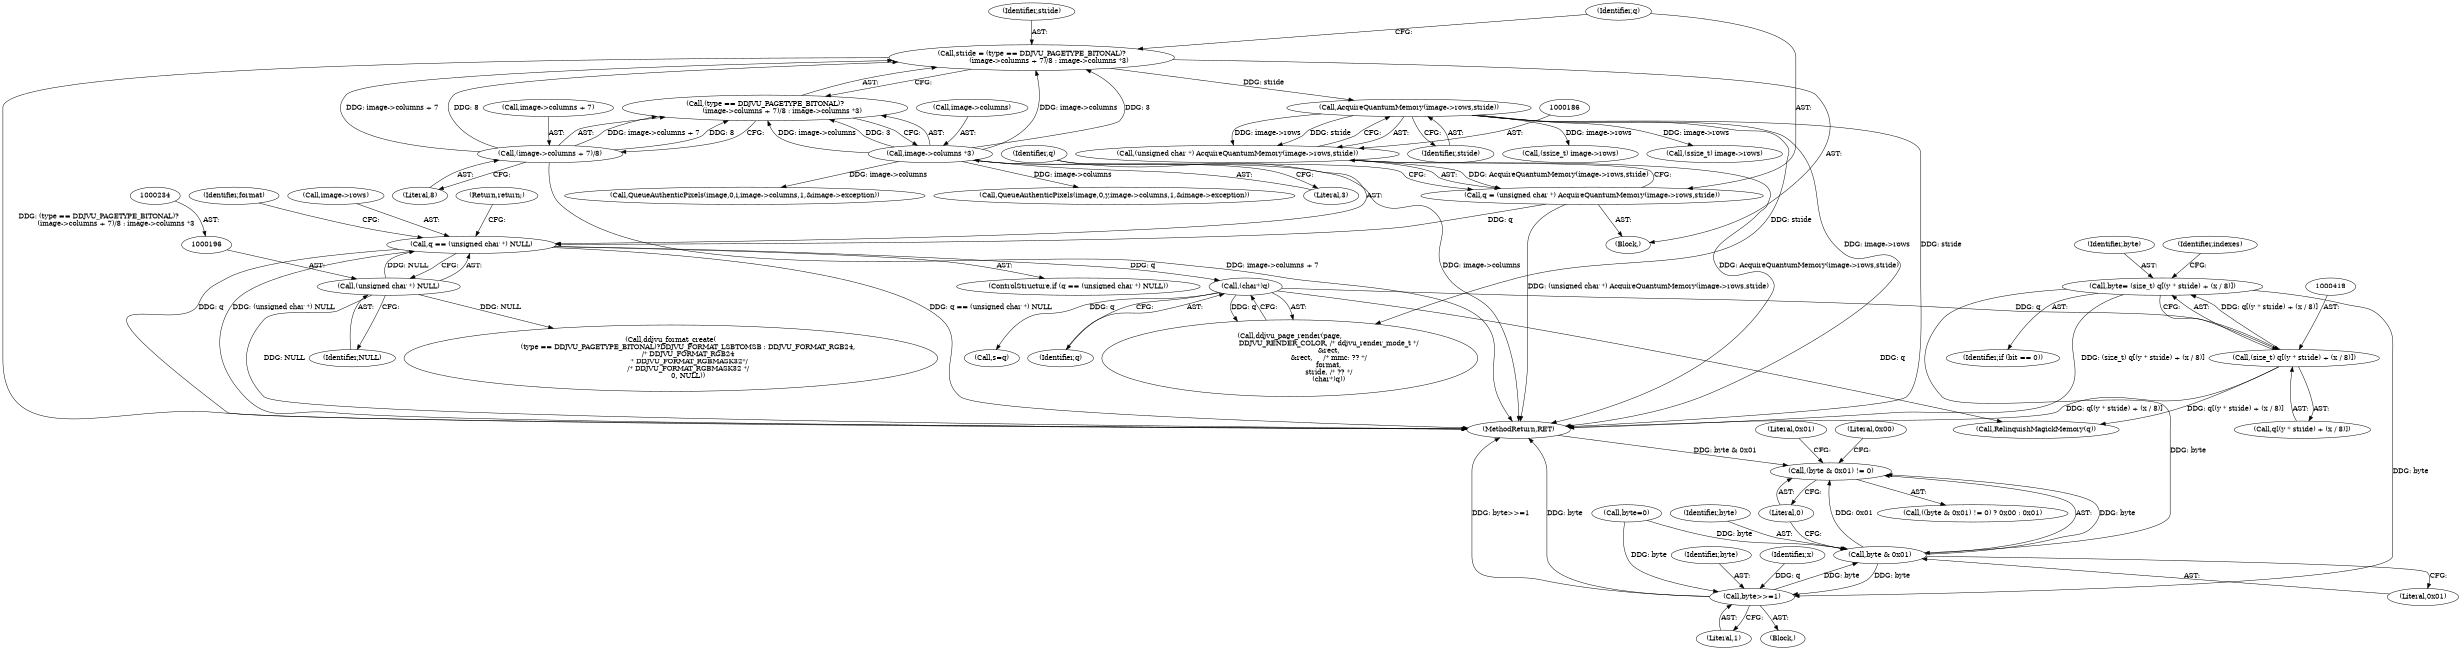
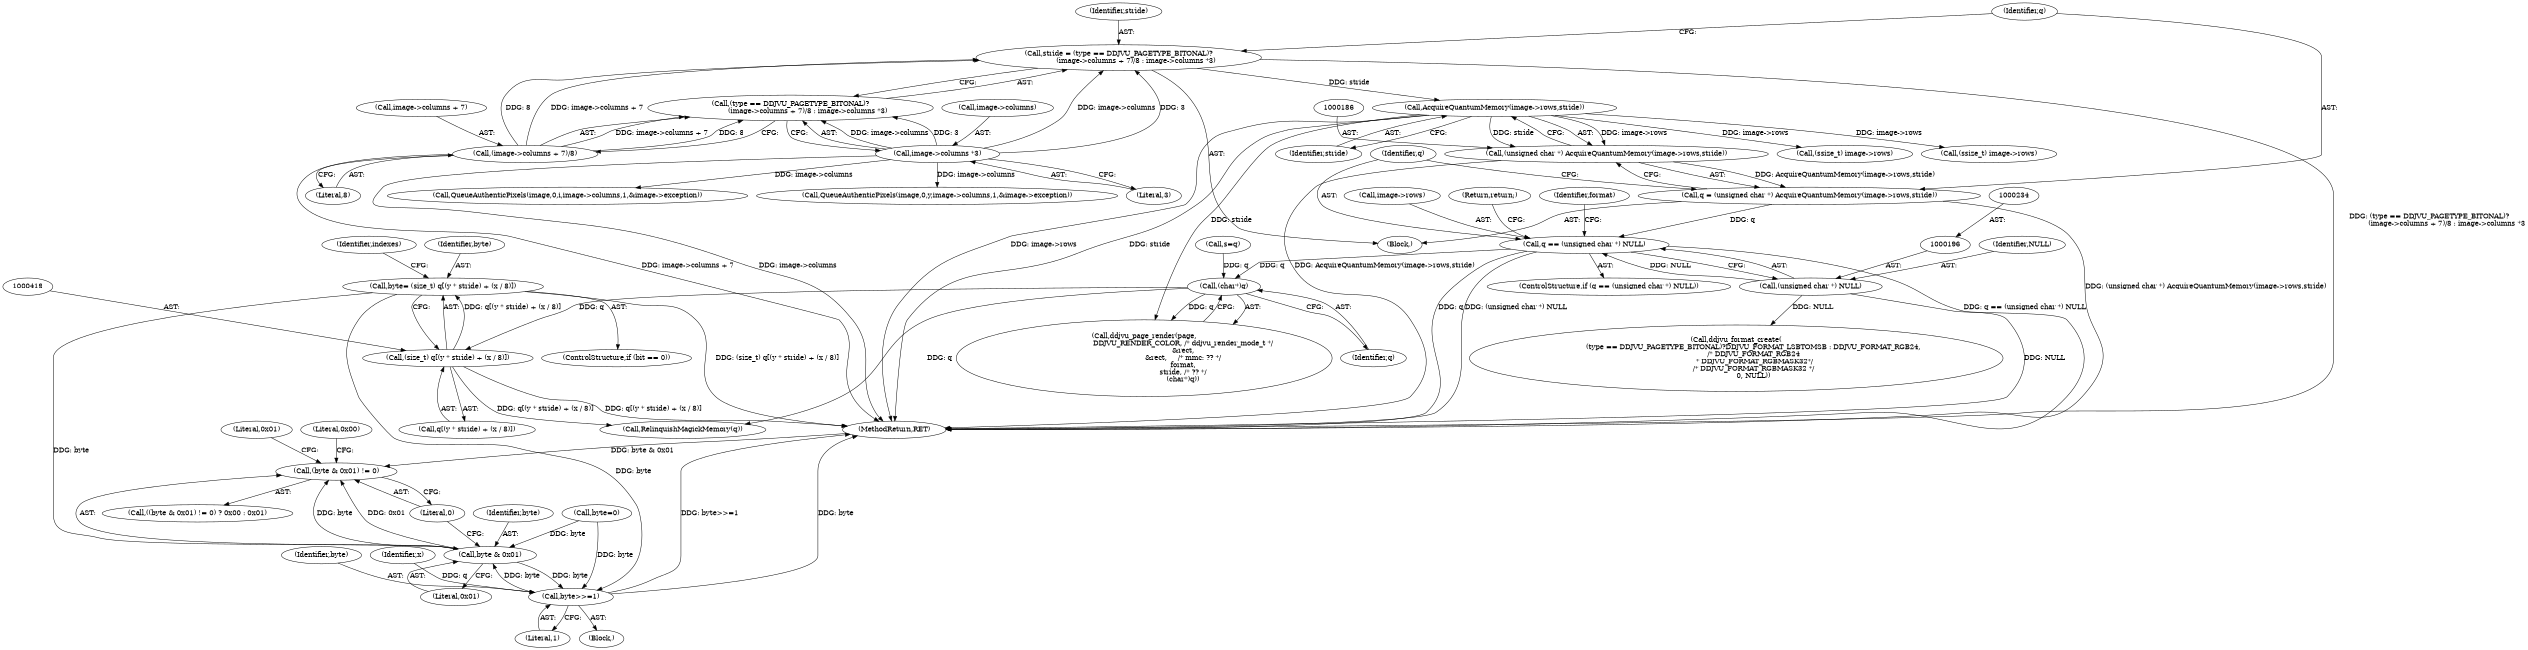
(1103, 302) -> (1223, 263)
(373, 321) -> none
(2003, 358) -> (617, 358)
